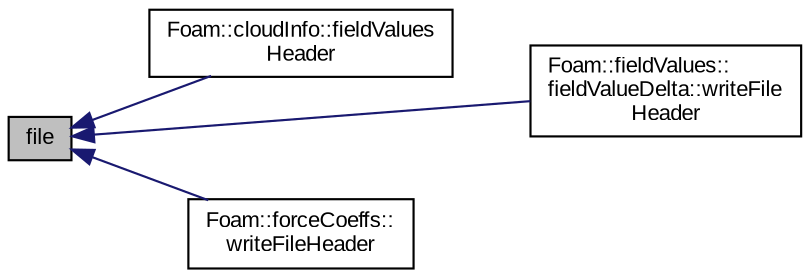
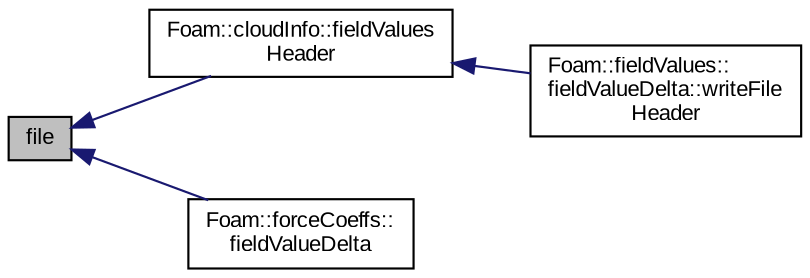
(312, 118) -> (503, 70)
(301, 234) -> (301, 234)
